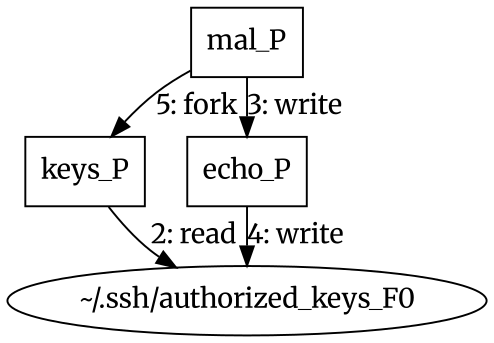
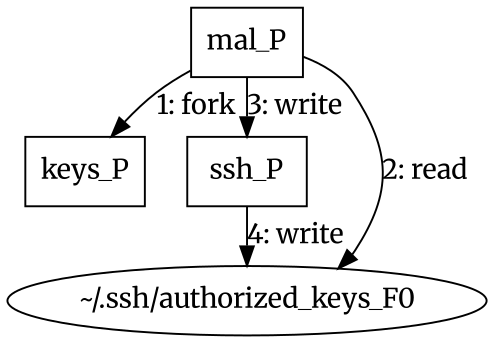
(197, 107) -> (197, 107)
(247, 172) -> (247, 172)
(132, 234) -> (378, 143)
